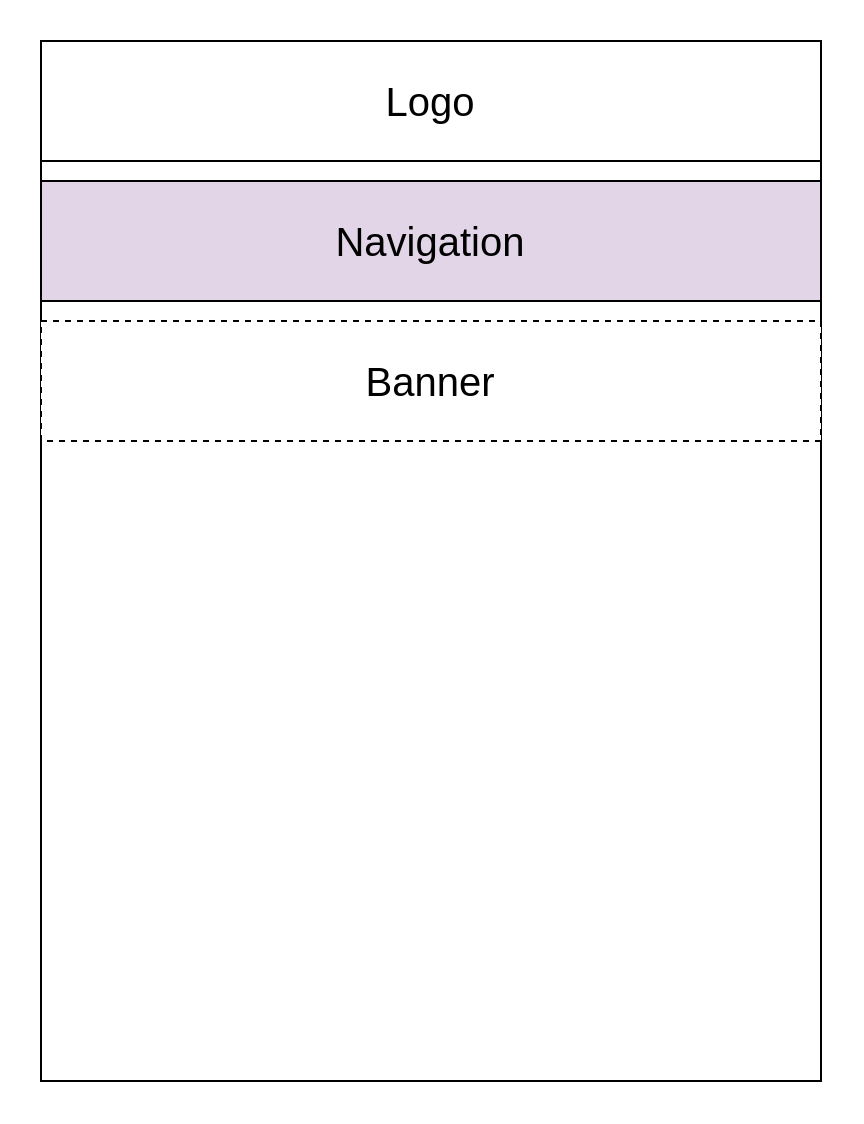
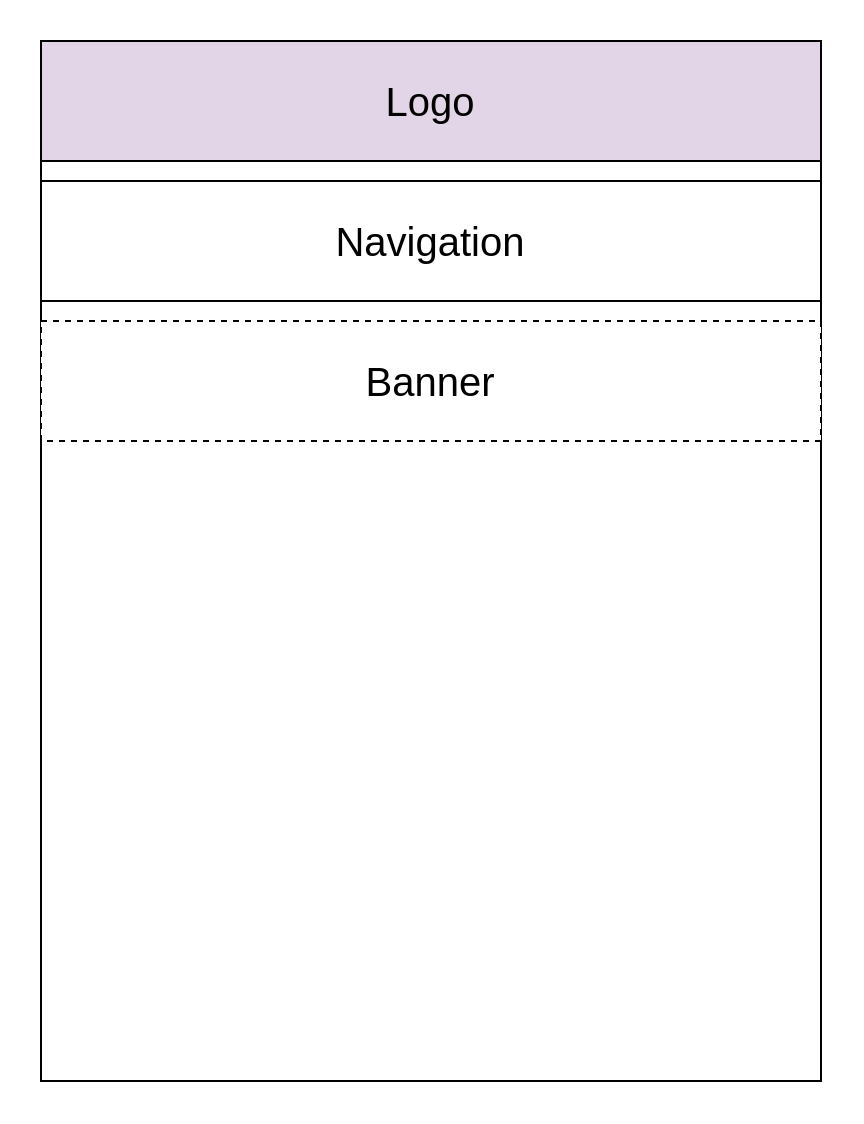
(431, 101) -> (431, 101)
(431, 241) -> (431, 241)
